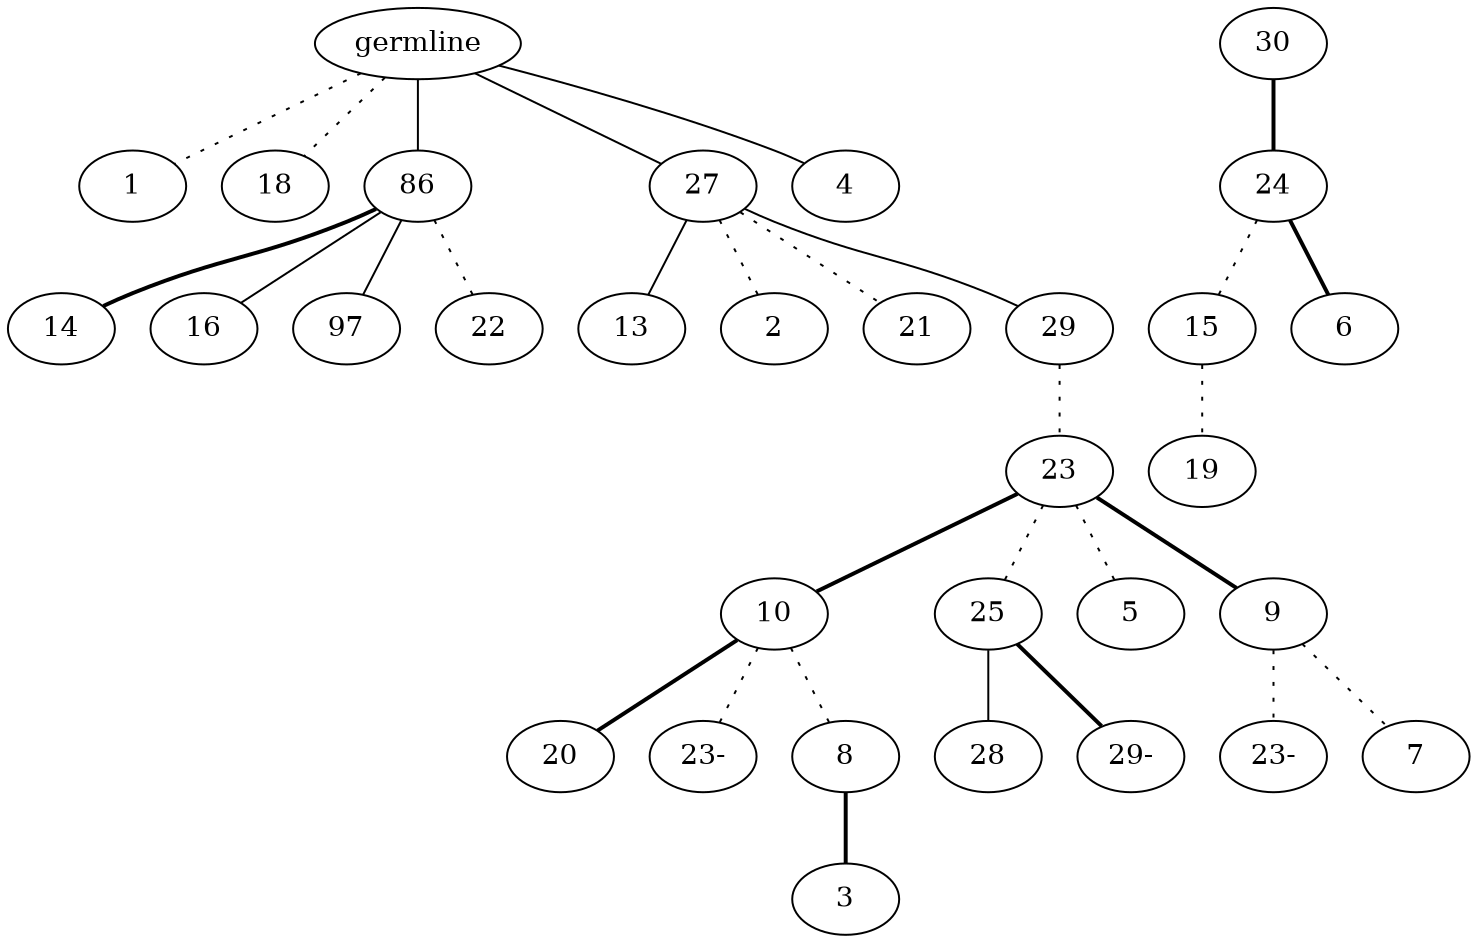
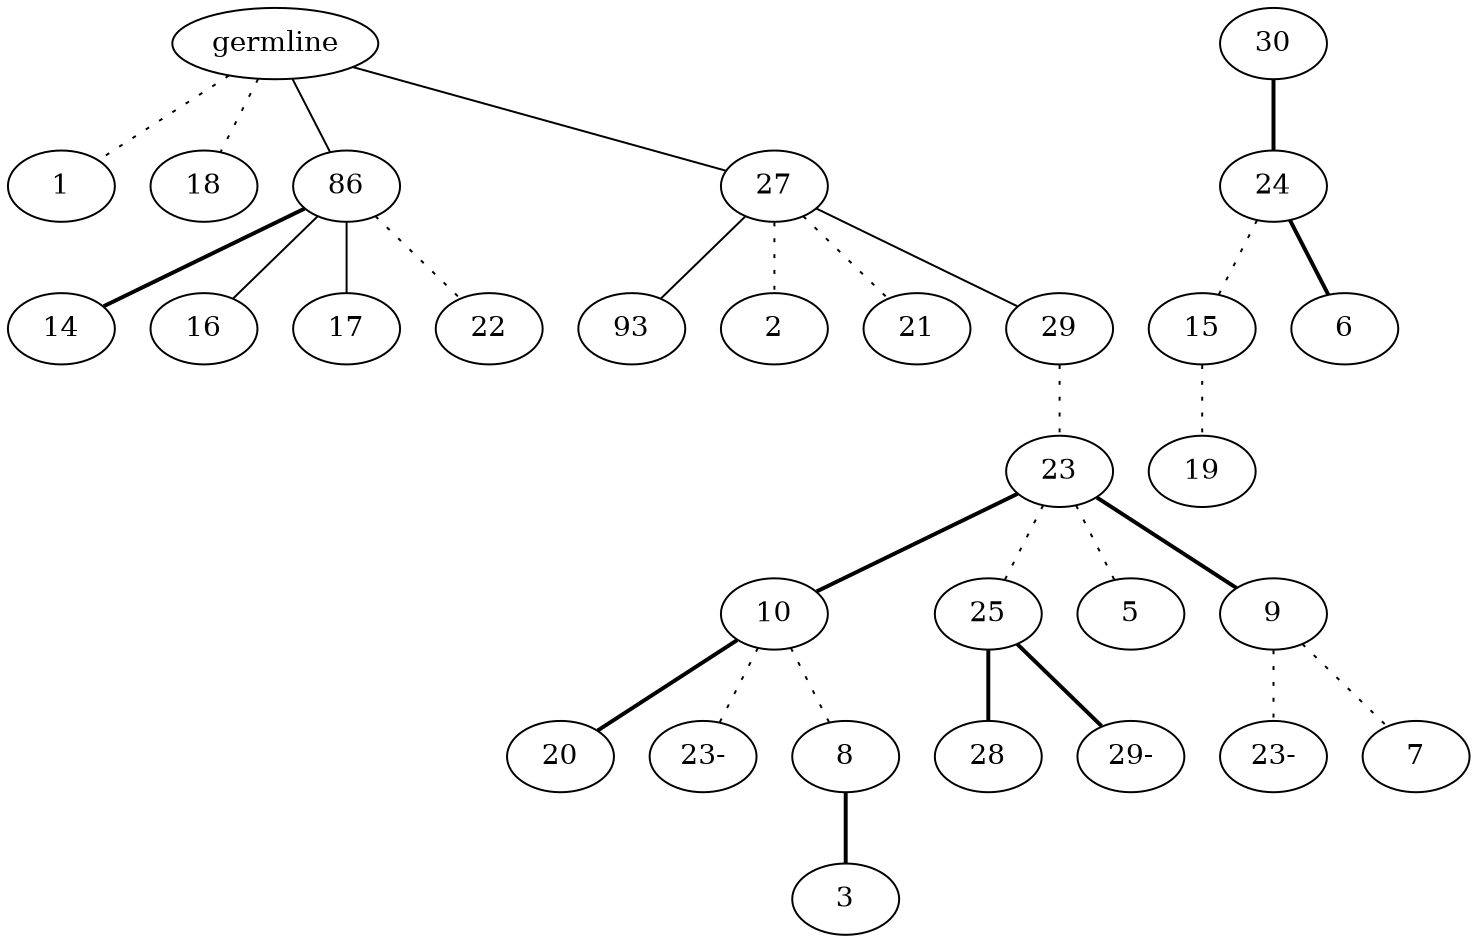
(846, 186) -> none
(347, 329) -> (347, 329)
(632, 329) -> (632, 329)
(988, 685) -> (988, 685)
